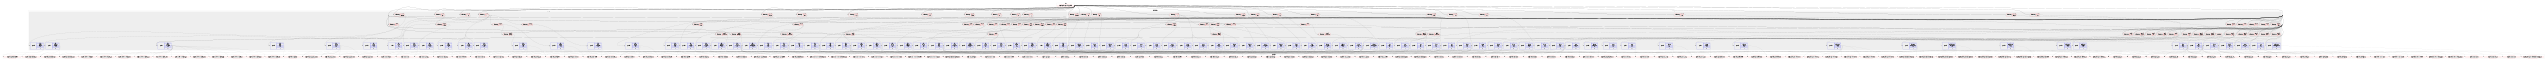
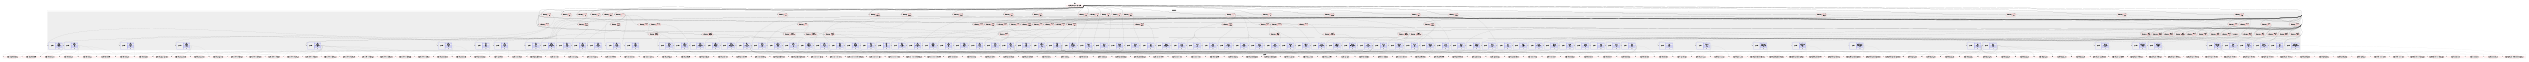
(162, 57) -> (349, 57)
(1926, 57) -> (1777, 57)
(2417, 57) -> none
